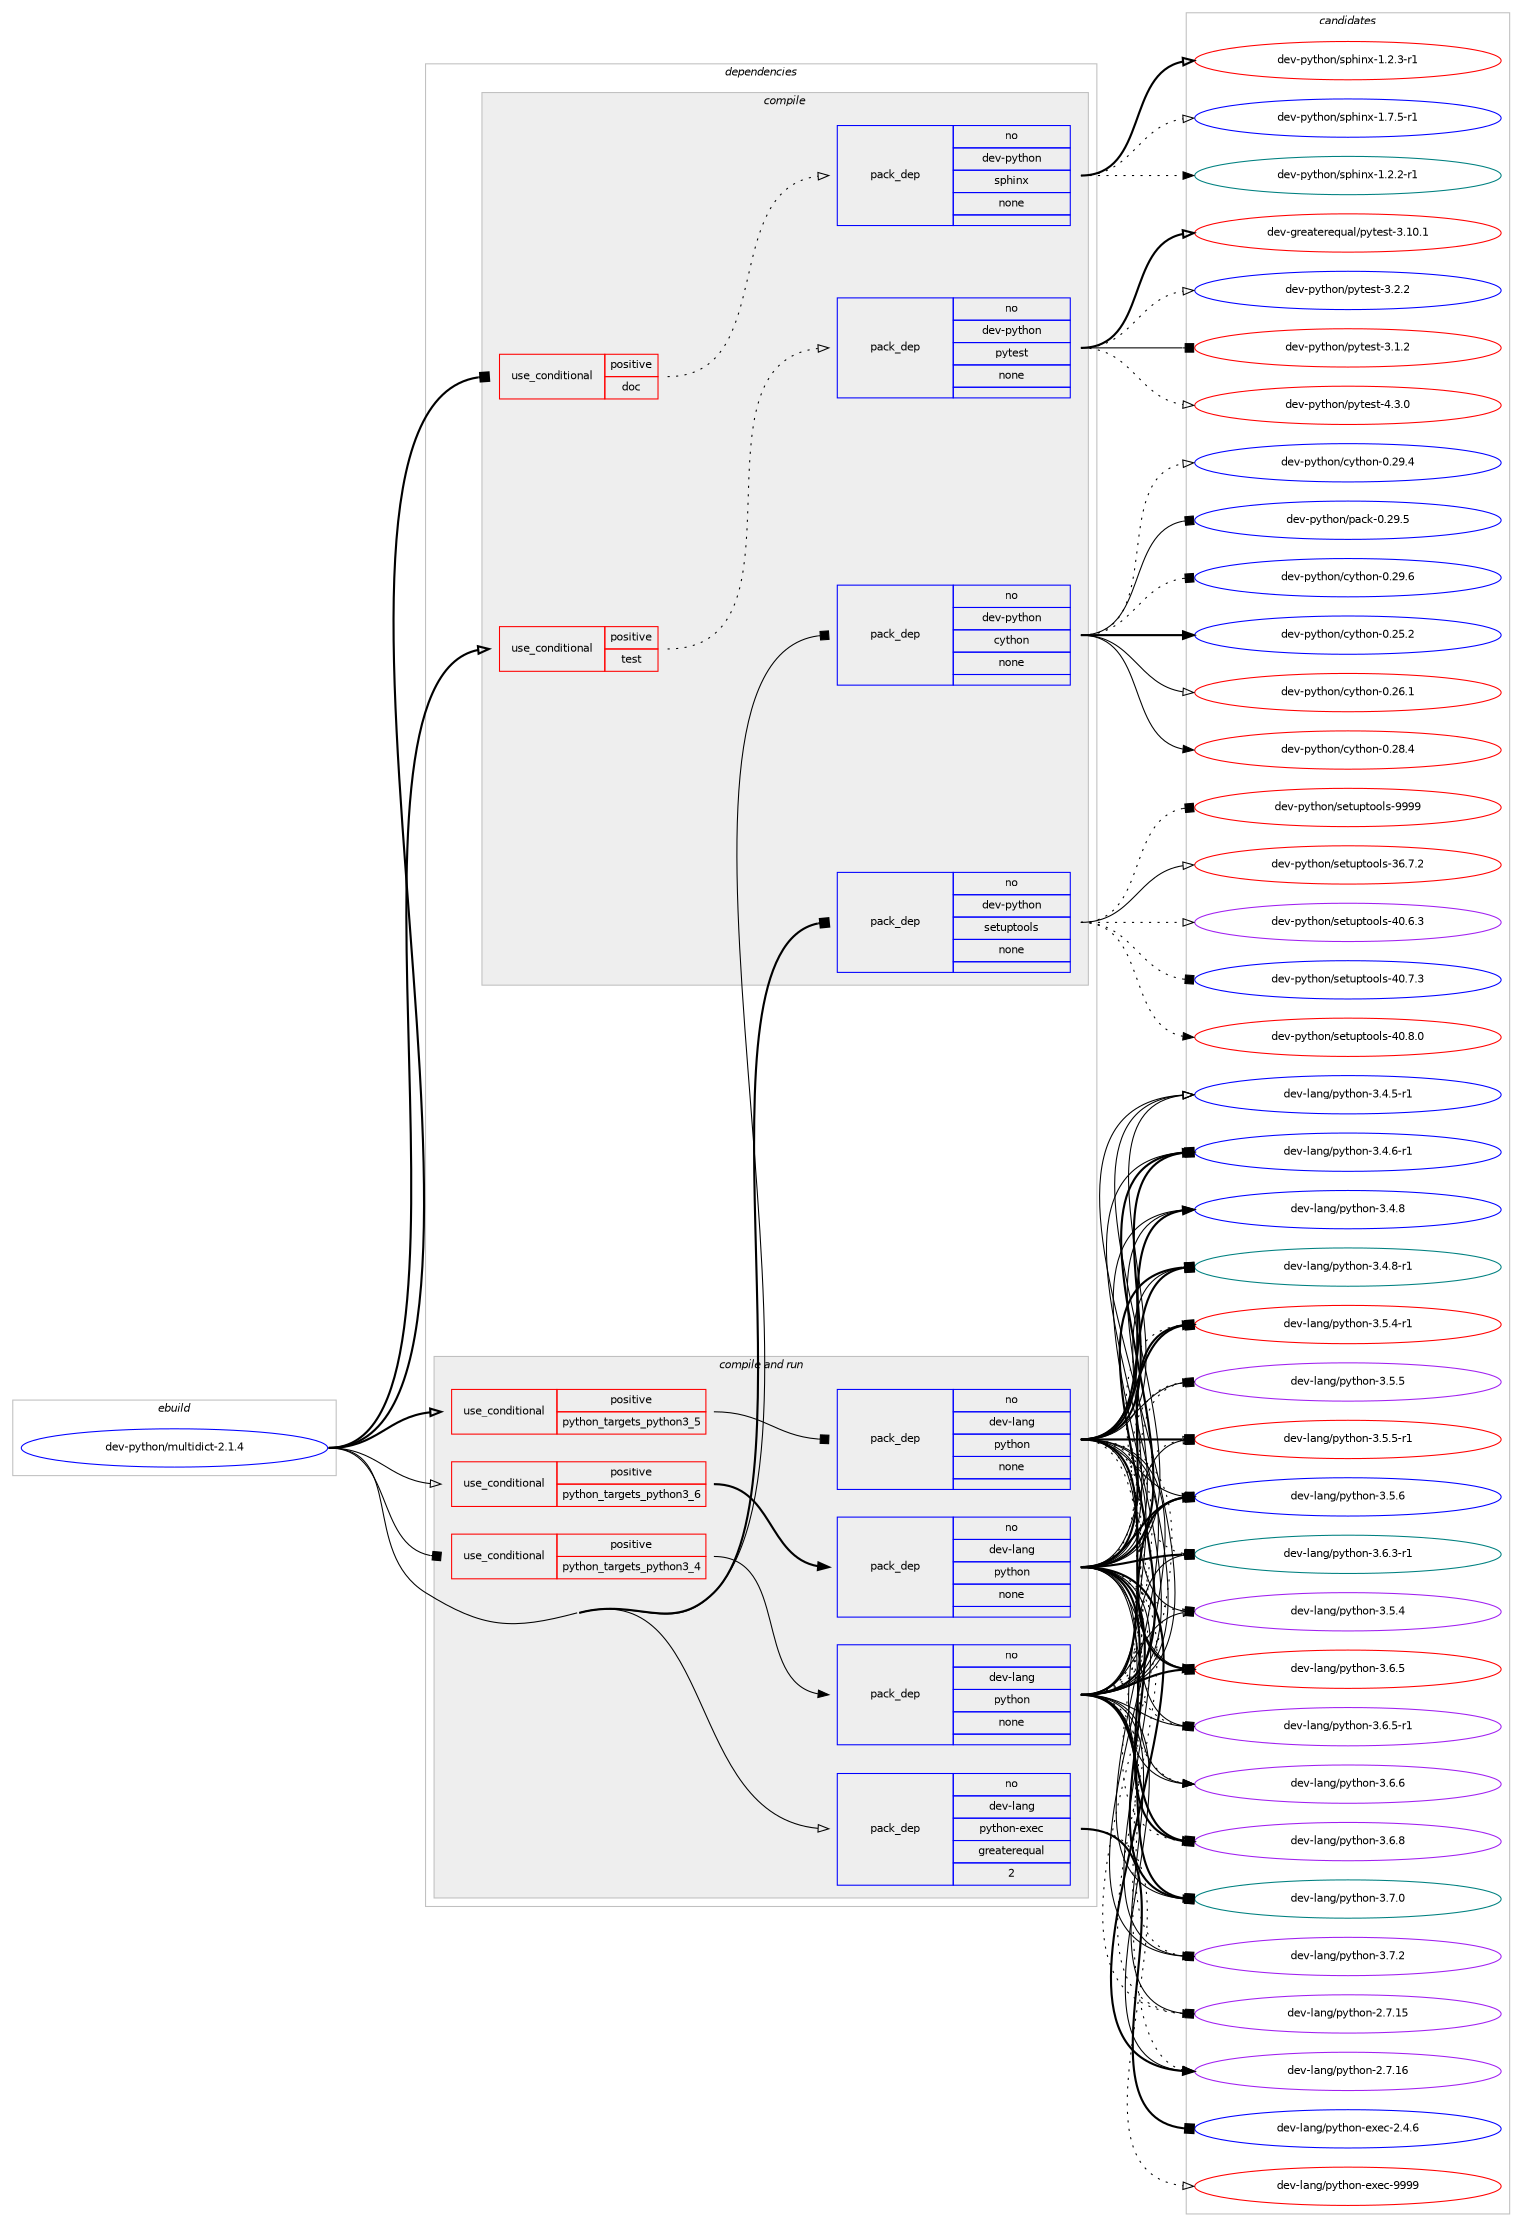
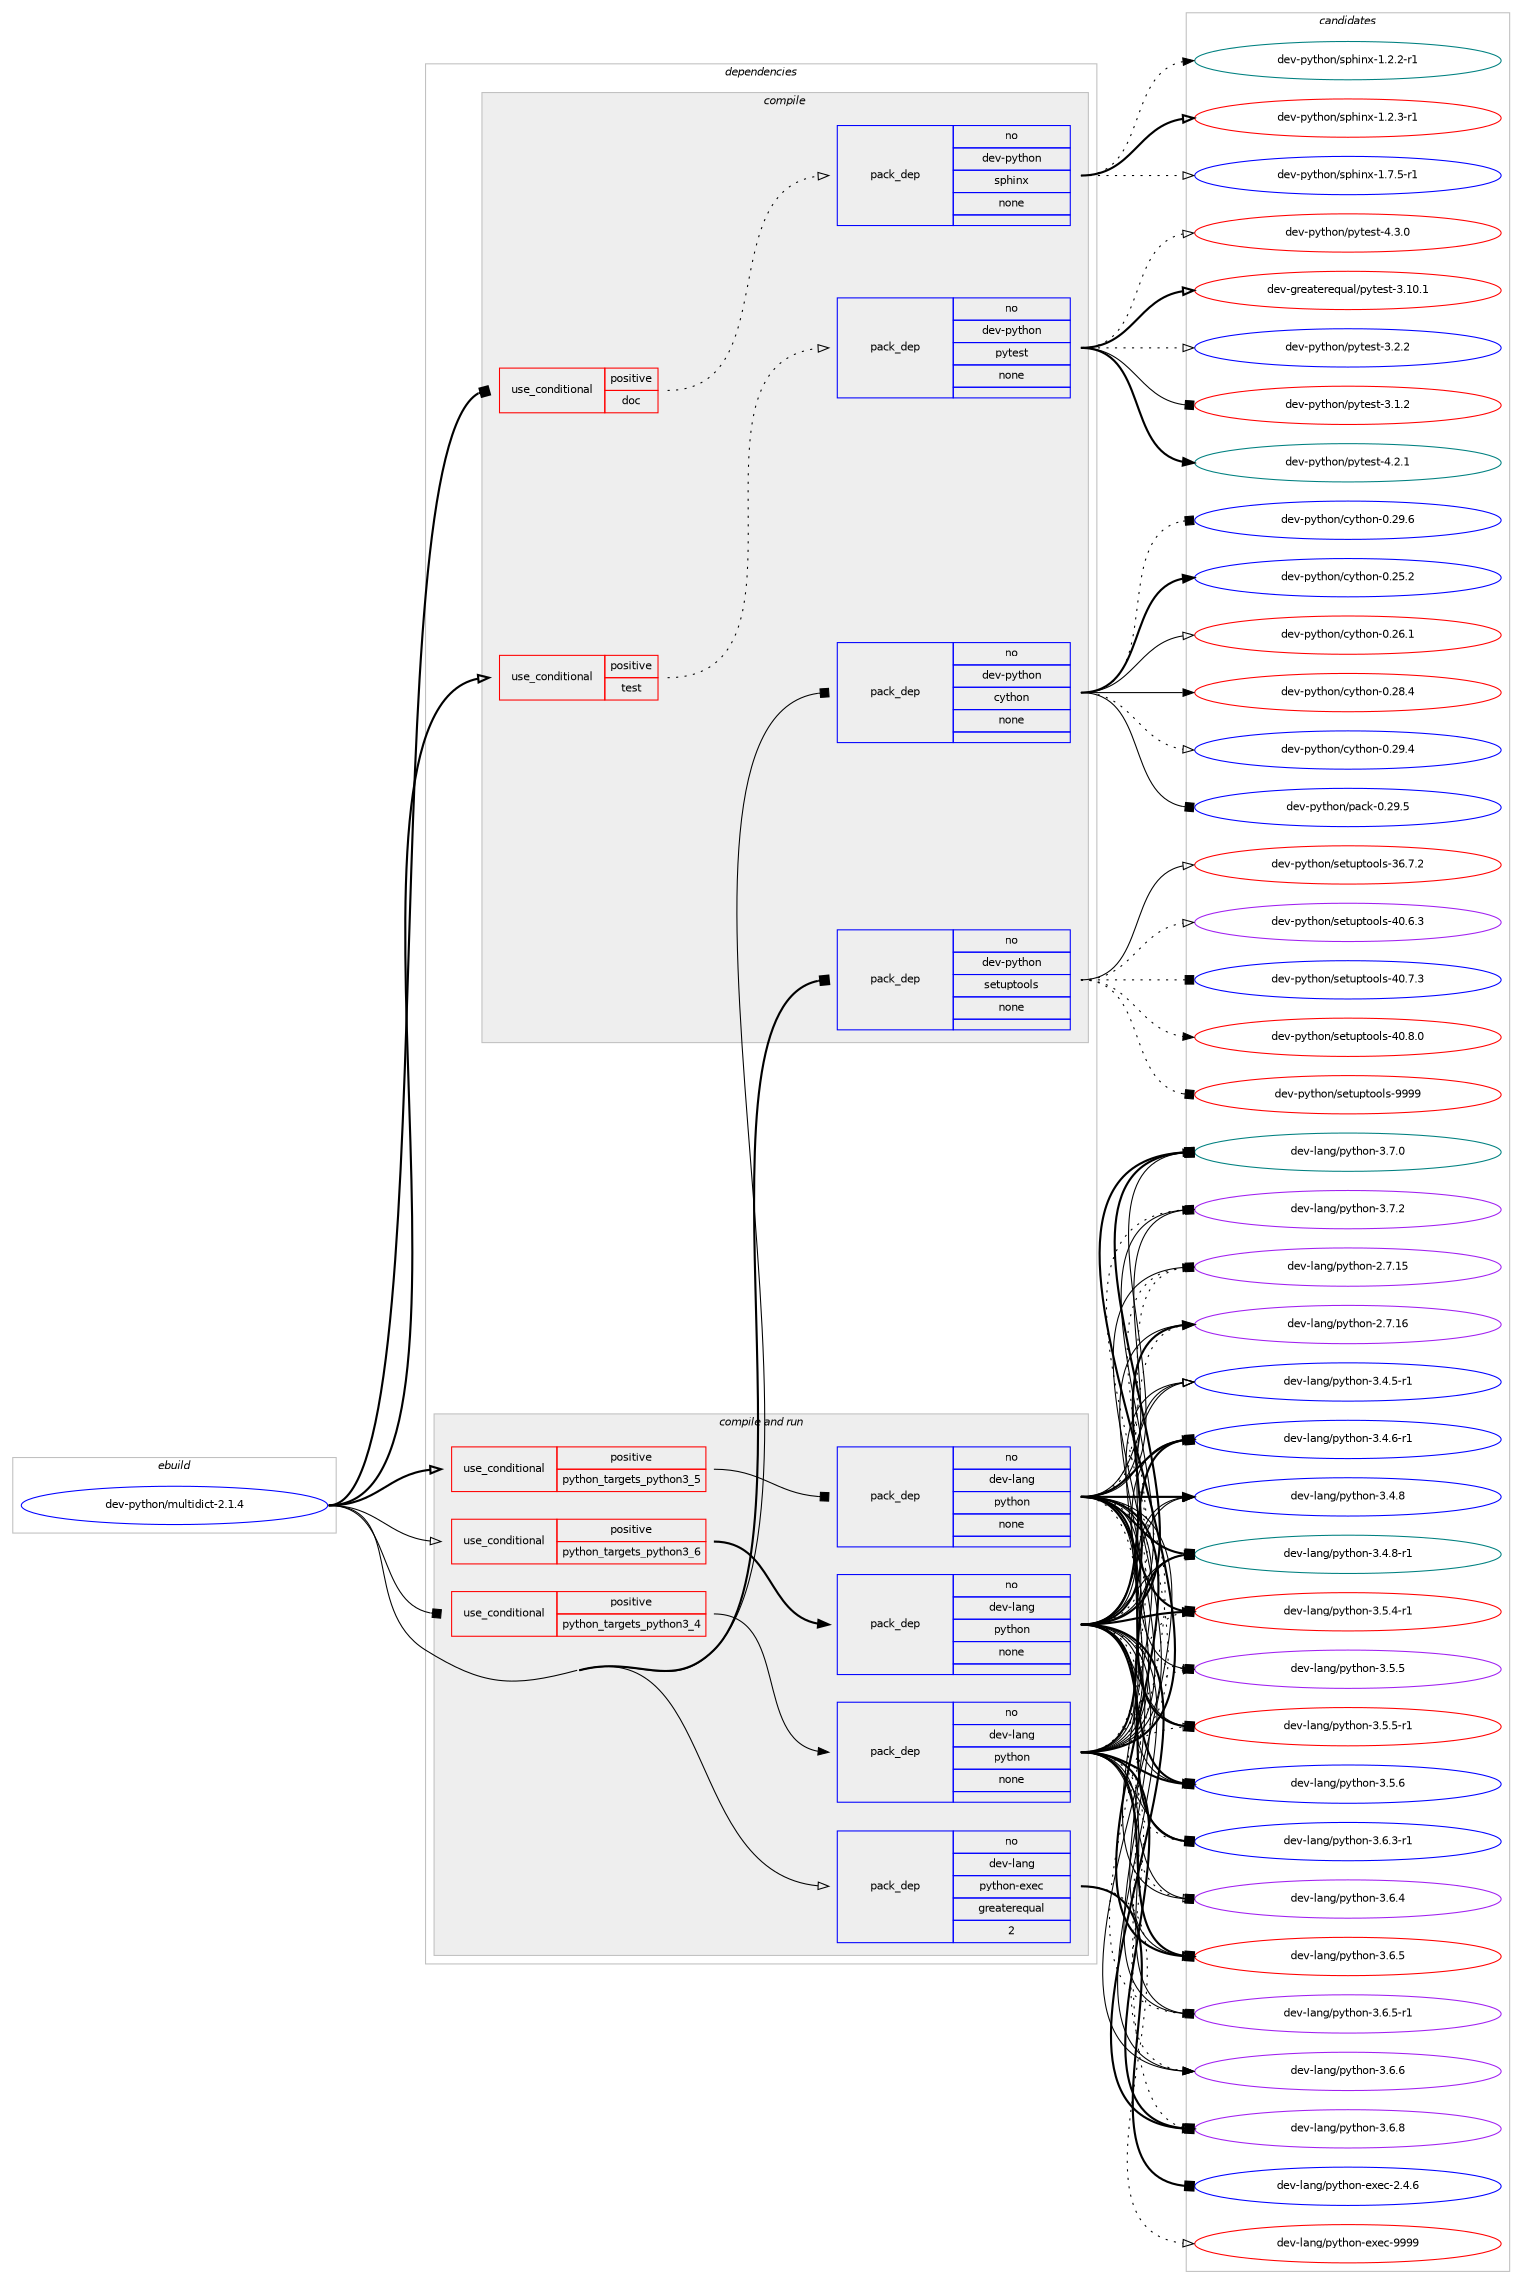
none -> (1348, 463)
(1348, 1554) -> (1348, 1842)
(1348, 1612) -> (1348, 1899)
